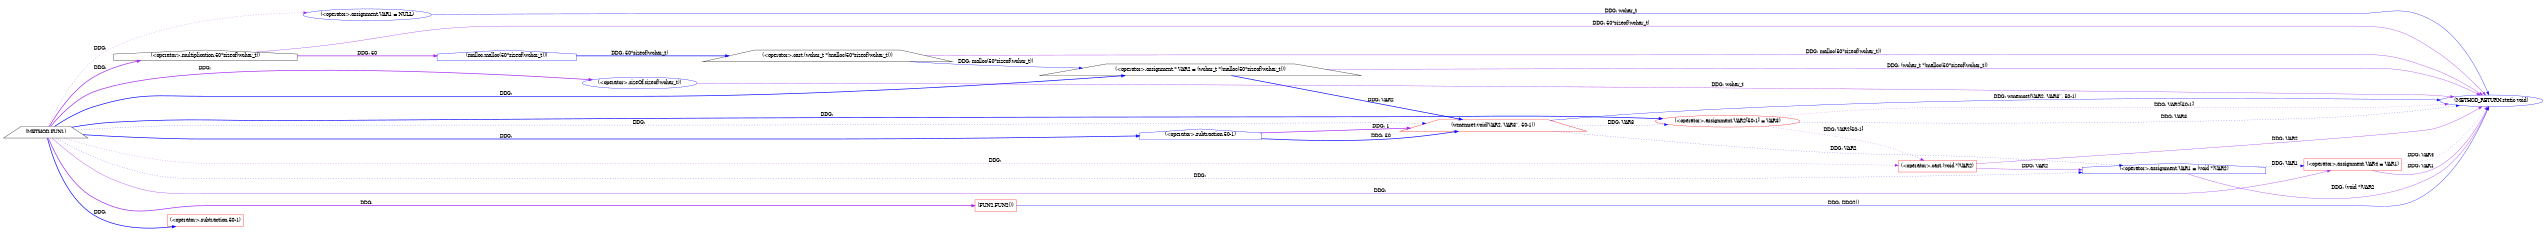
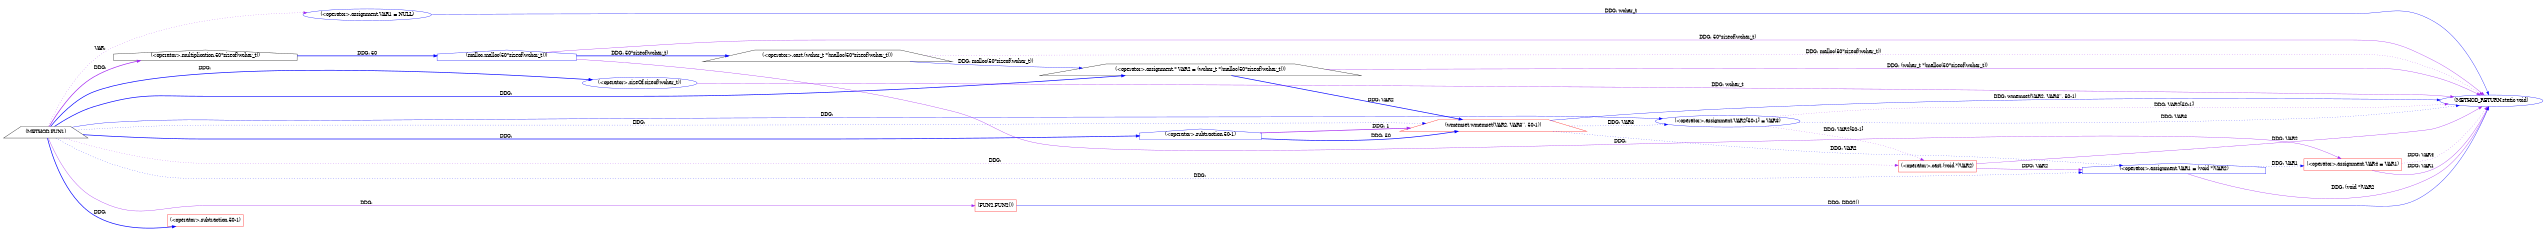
(1378, 26) -> (1521, 40)
(101, 49) -> (101, 49)
(1706, 55) -> (1706, 55)
(365, 56) -> (365, 56)
(313, 70) -> (313, 70)
(865, 118) -> (865, 118)
(1728, 121) -> (1728, 121)
(1493, 125) -> (1493, 125)
(1183, 193) -> (1453, 148)
(493, 206) -> (493, 206)
